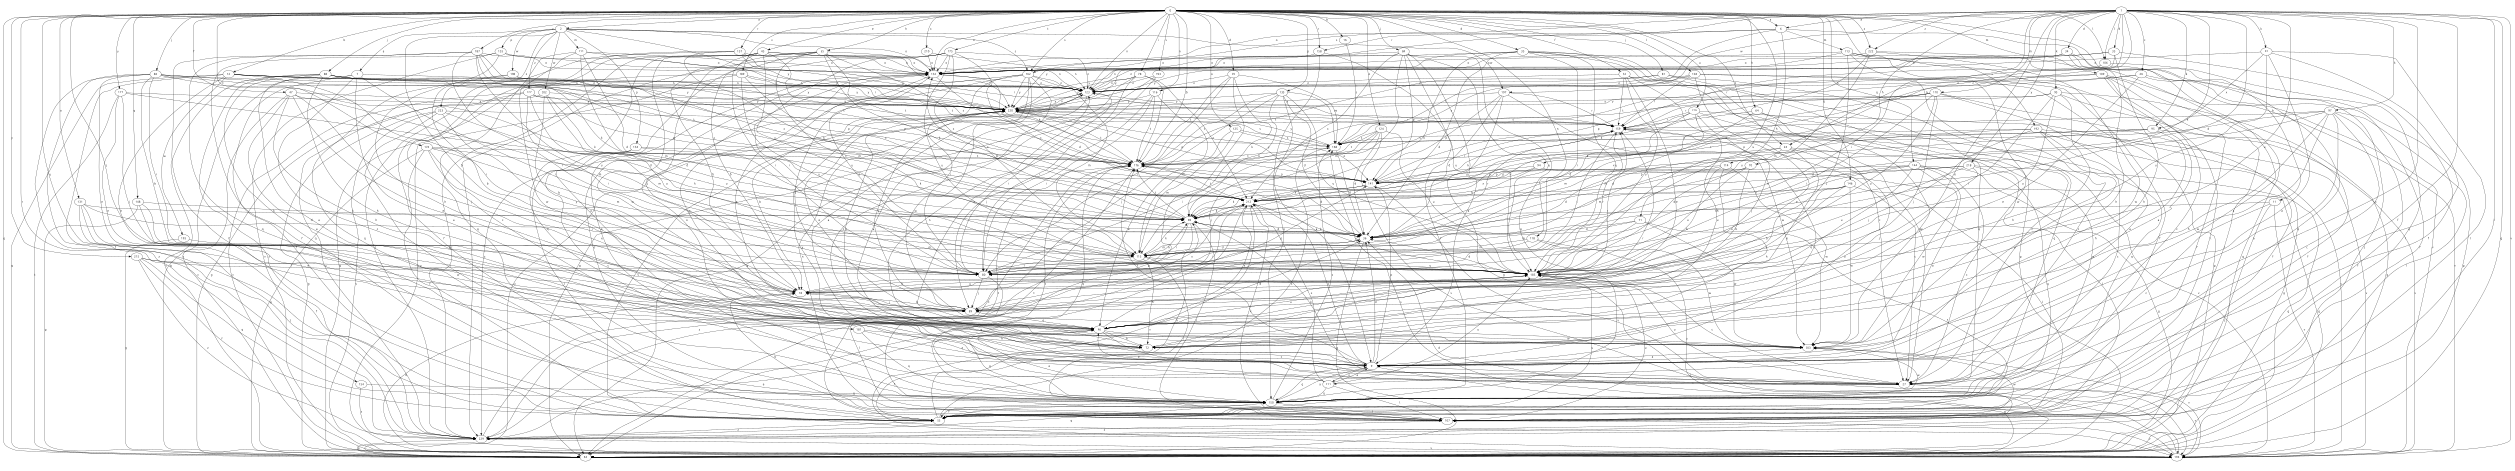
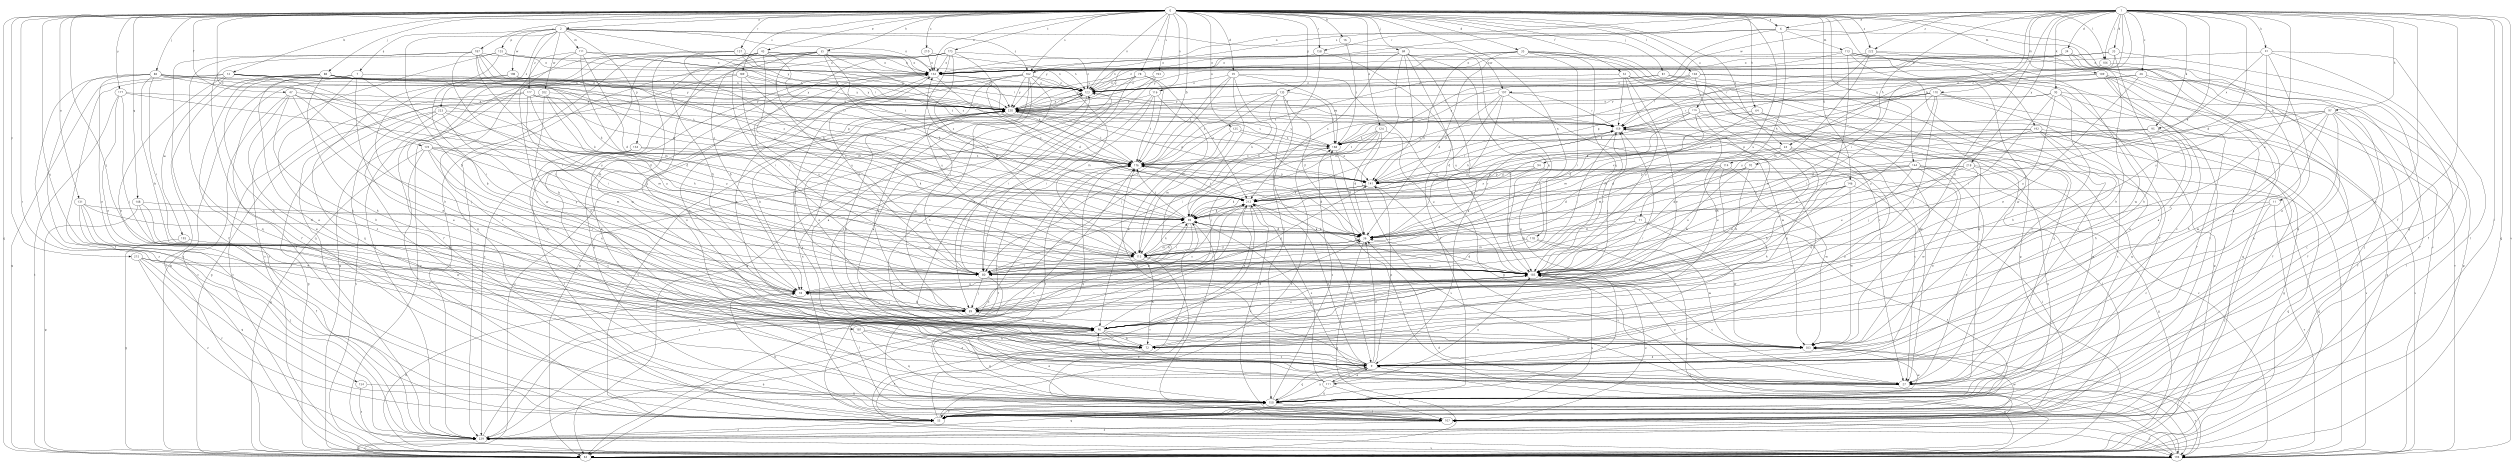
(1382, 206) -> (1398, 132)
